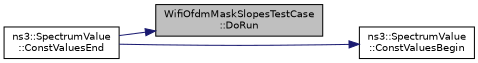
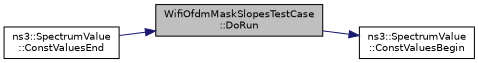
(234, 45) -> (336, 33)
